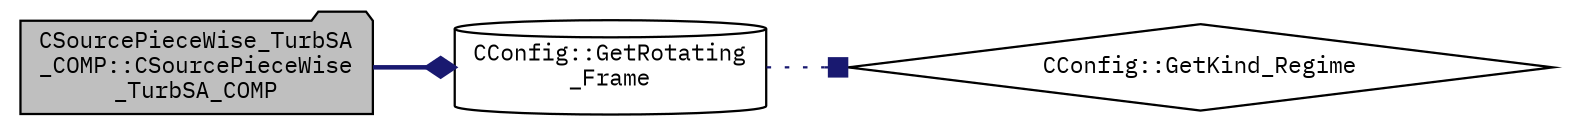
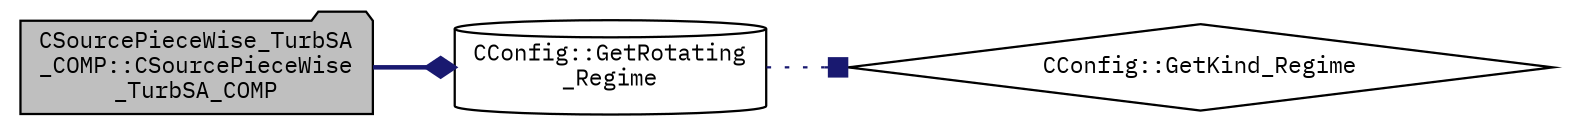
(610, 67) -> (610, 67)
